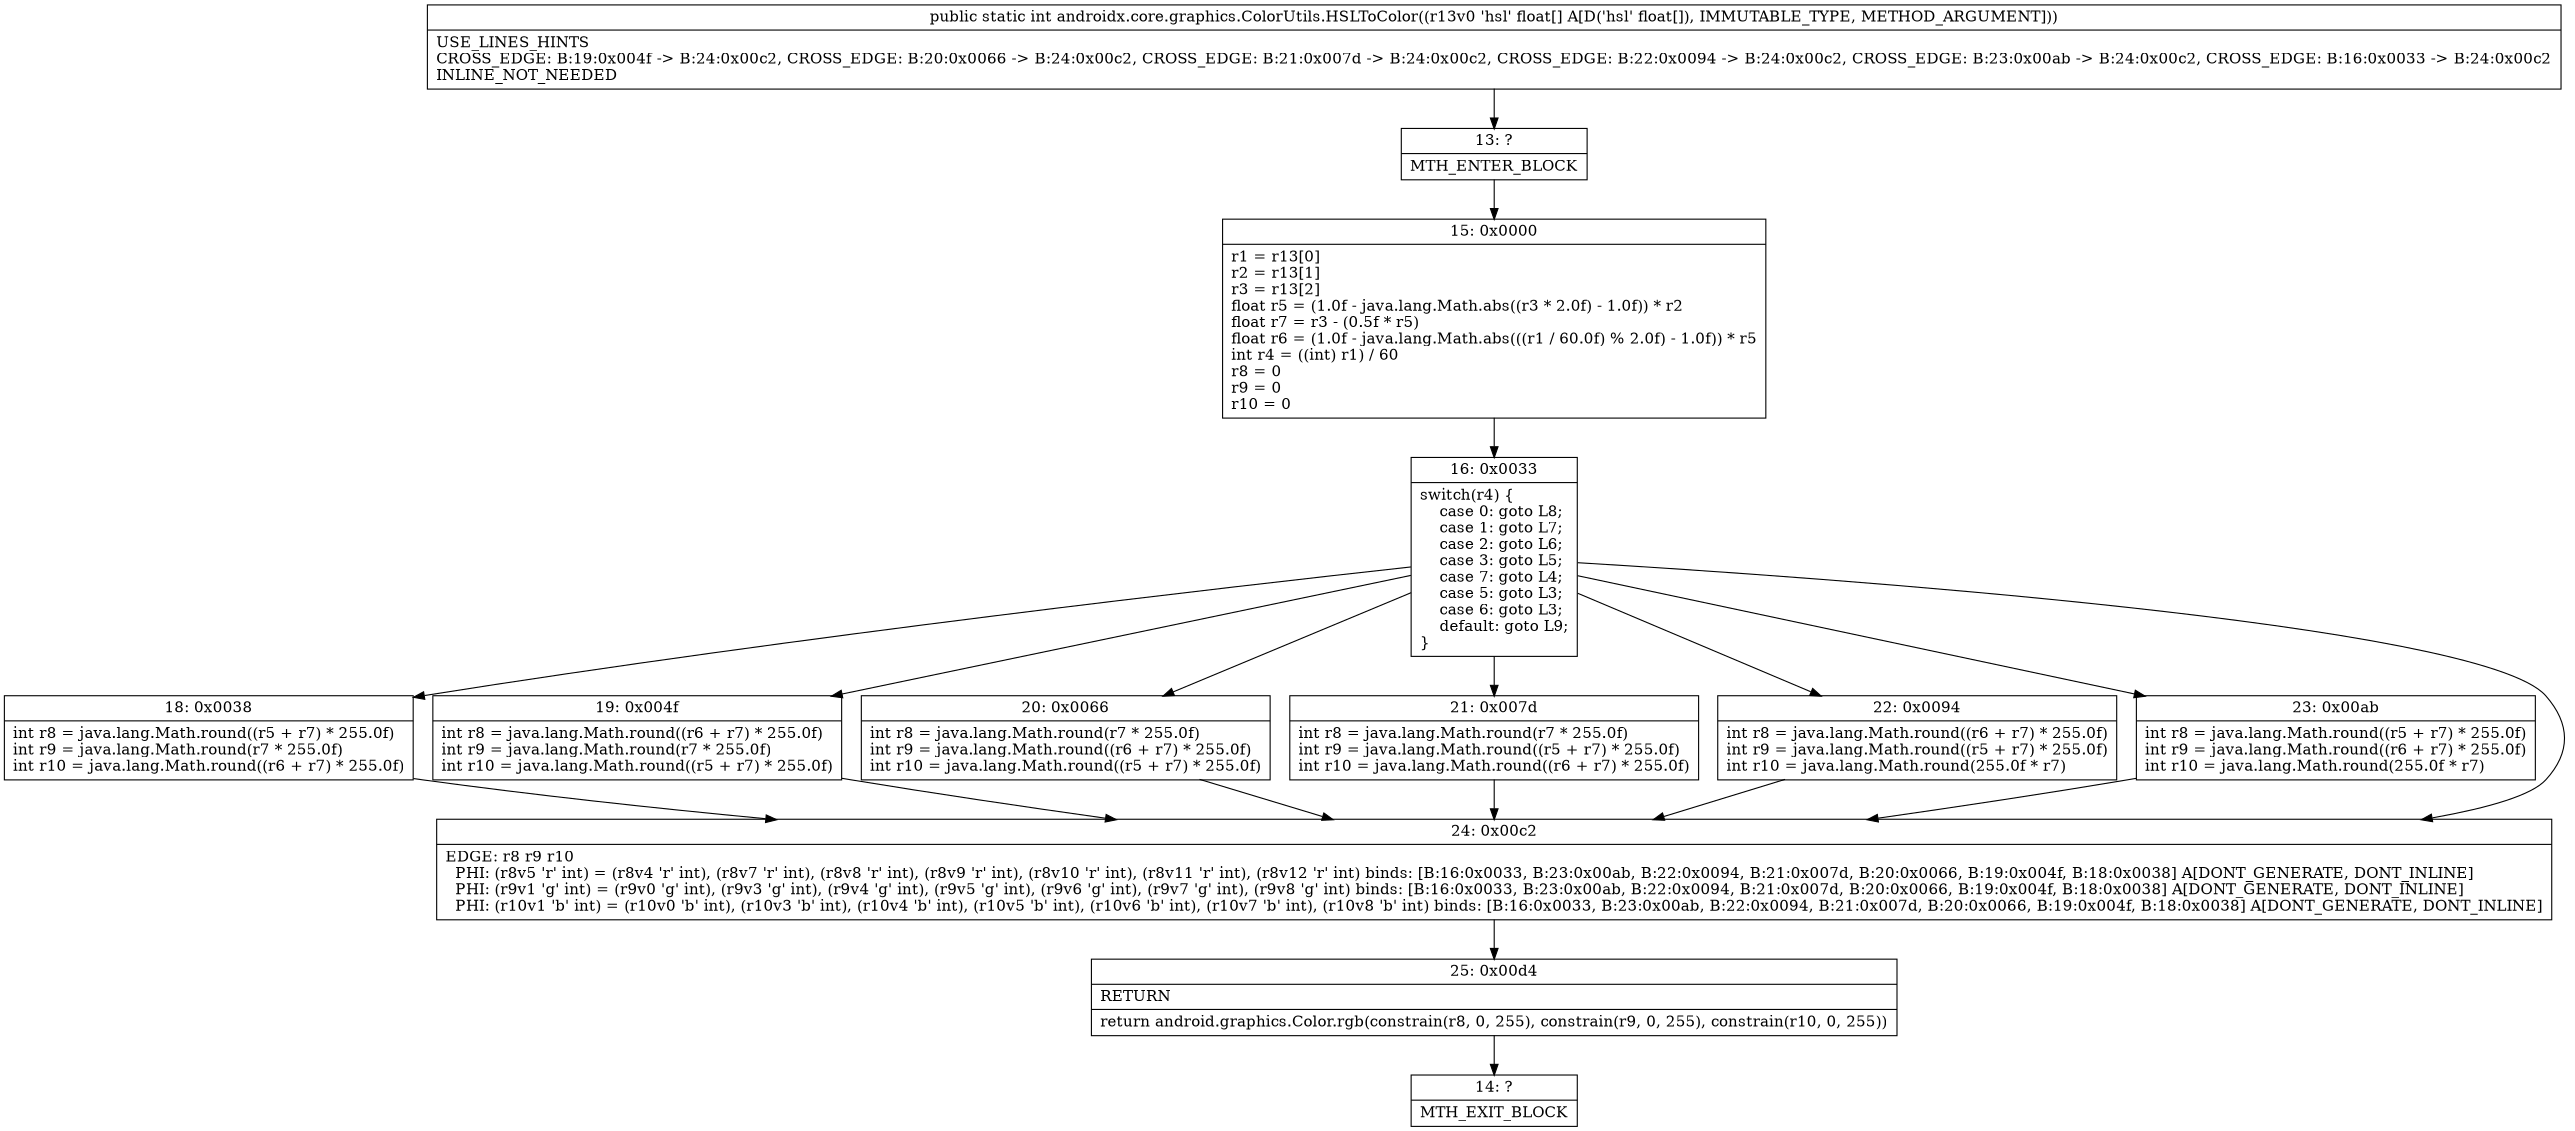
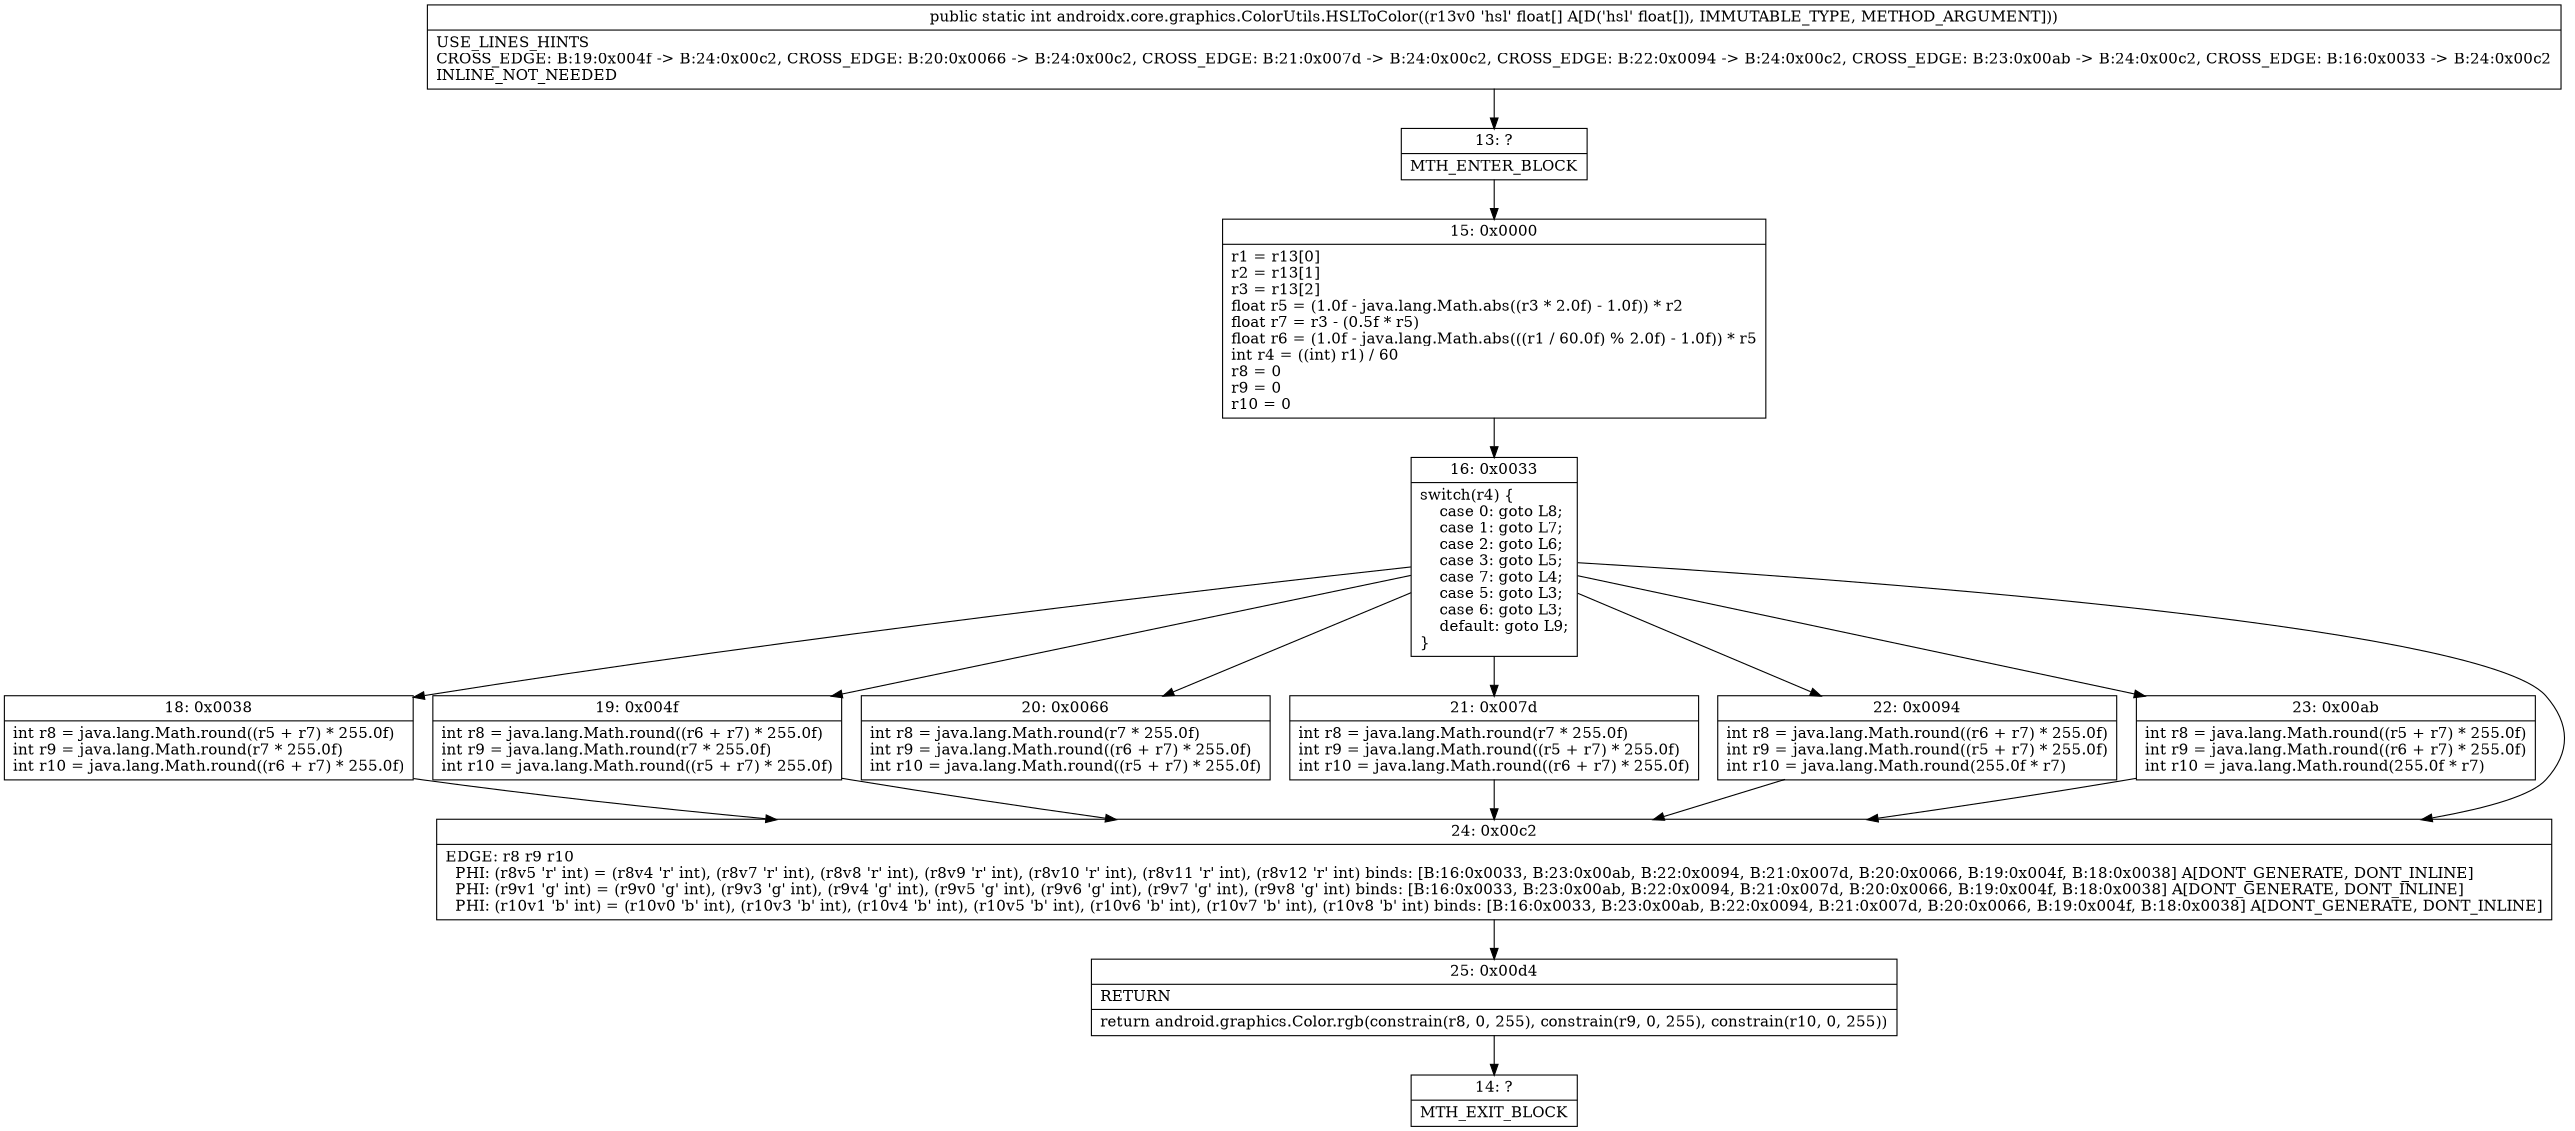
(1261, 798) -> none
